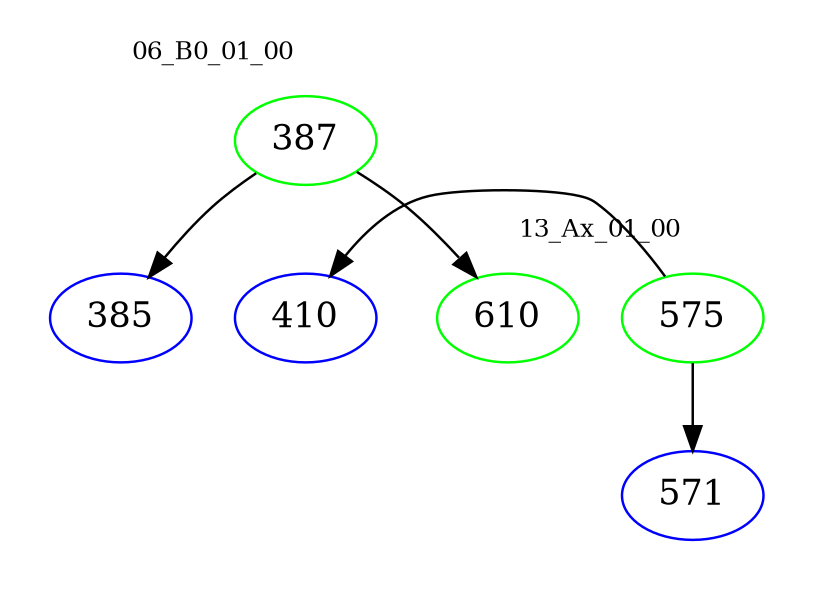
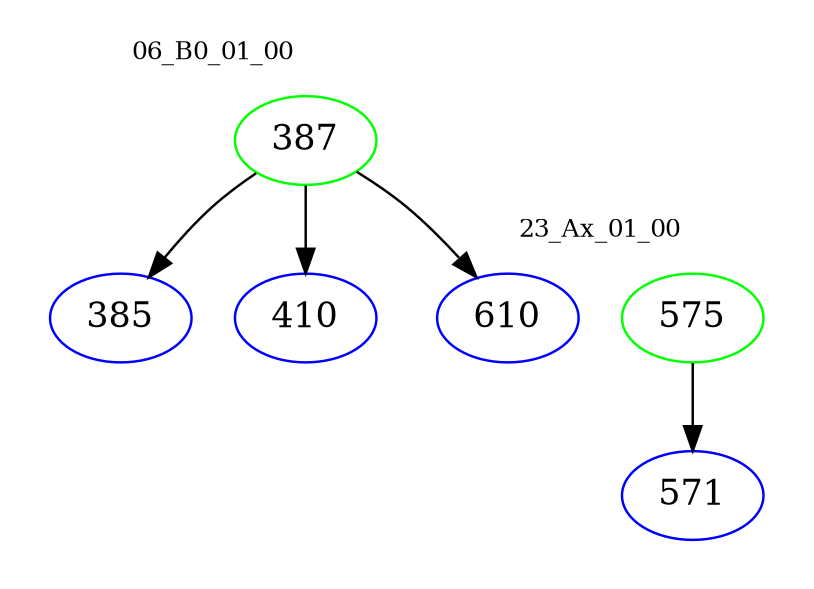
(512, 190) -> (306, 217)
(600, 231) -> (600, 231)
(508, 318) -> (508, 318)
